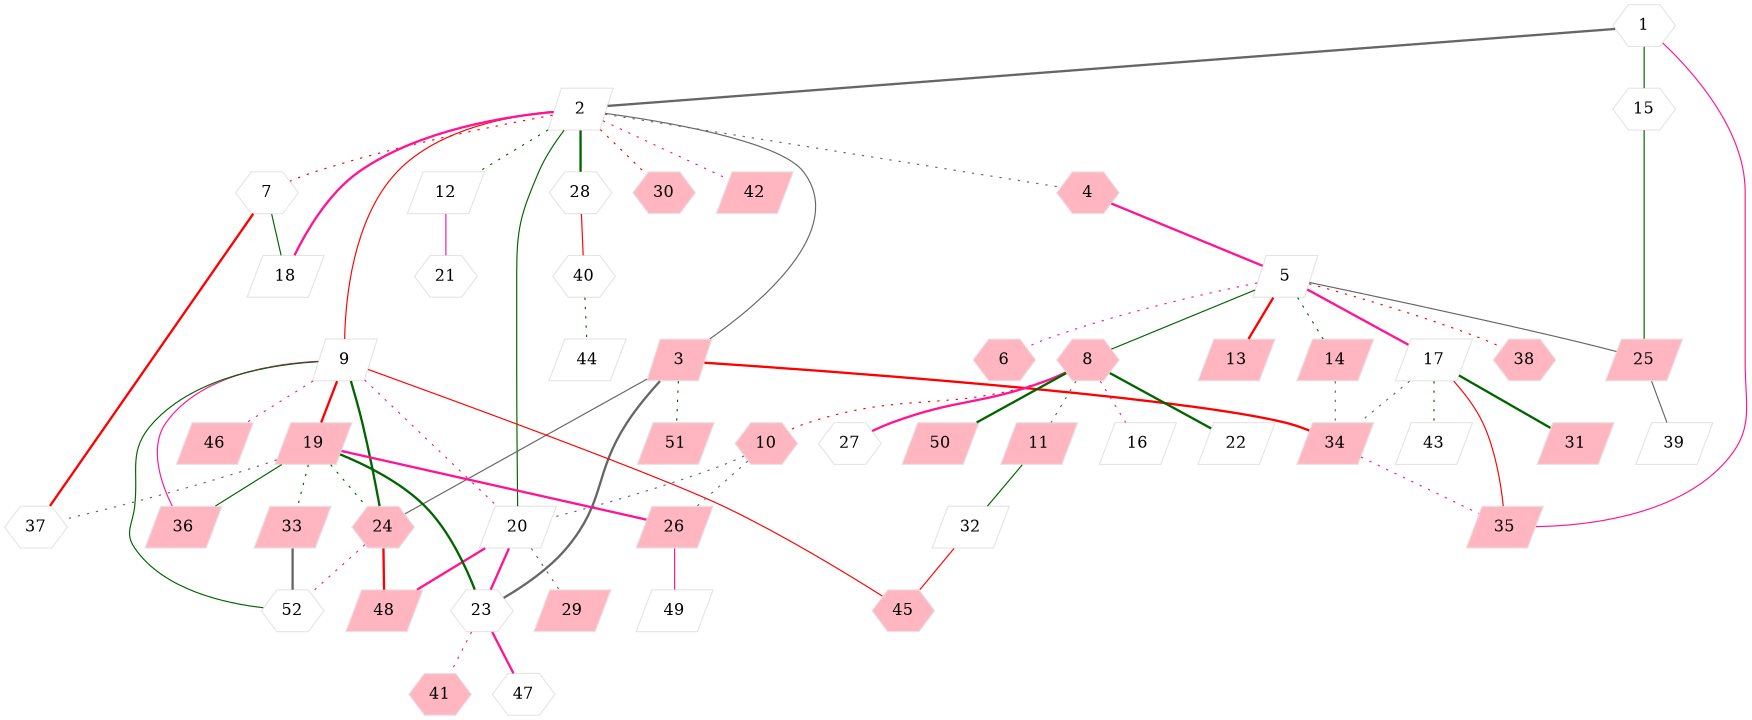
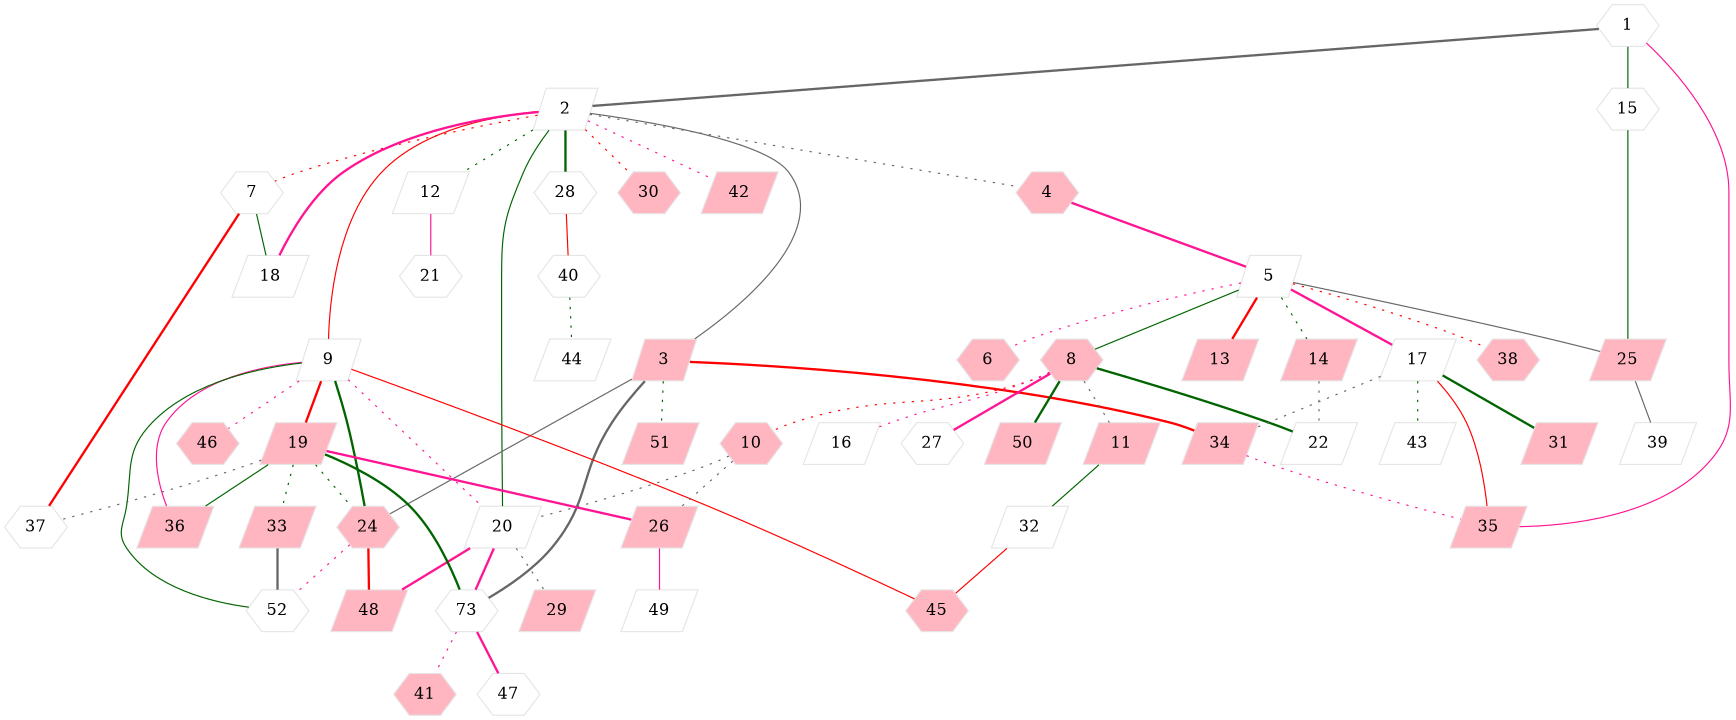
(1335, 402) -> (1319, 394)
(215, 444) -> (208, 444)
(482, 611) -> (467, 611)
